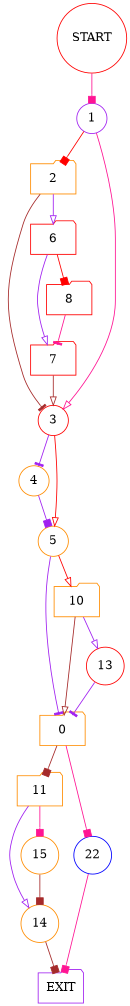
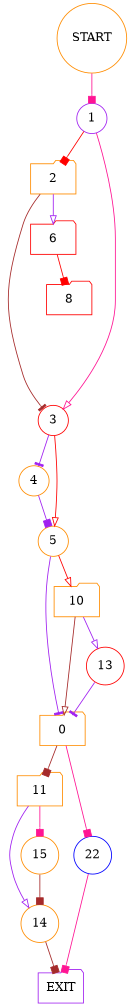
(92, 38) -> (92, 38)
(53, 360) -> none
